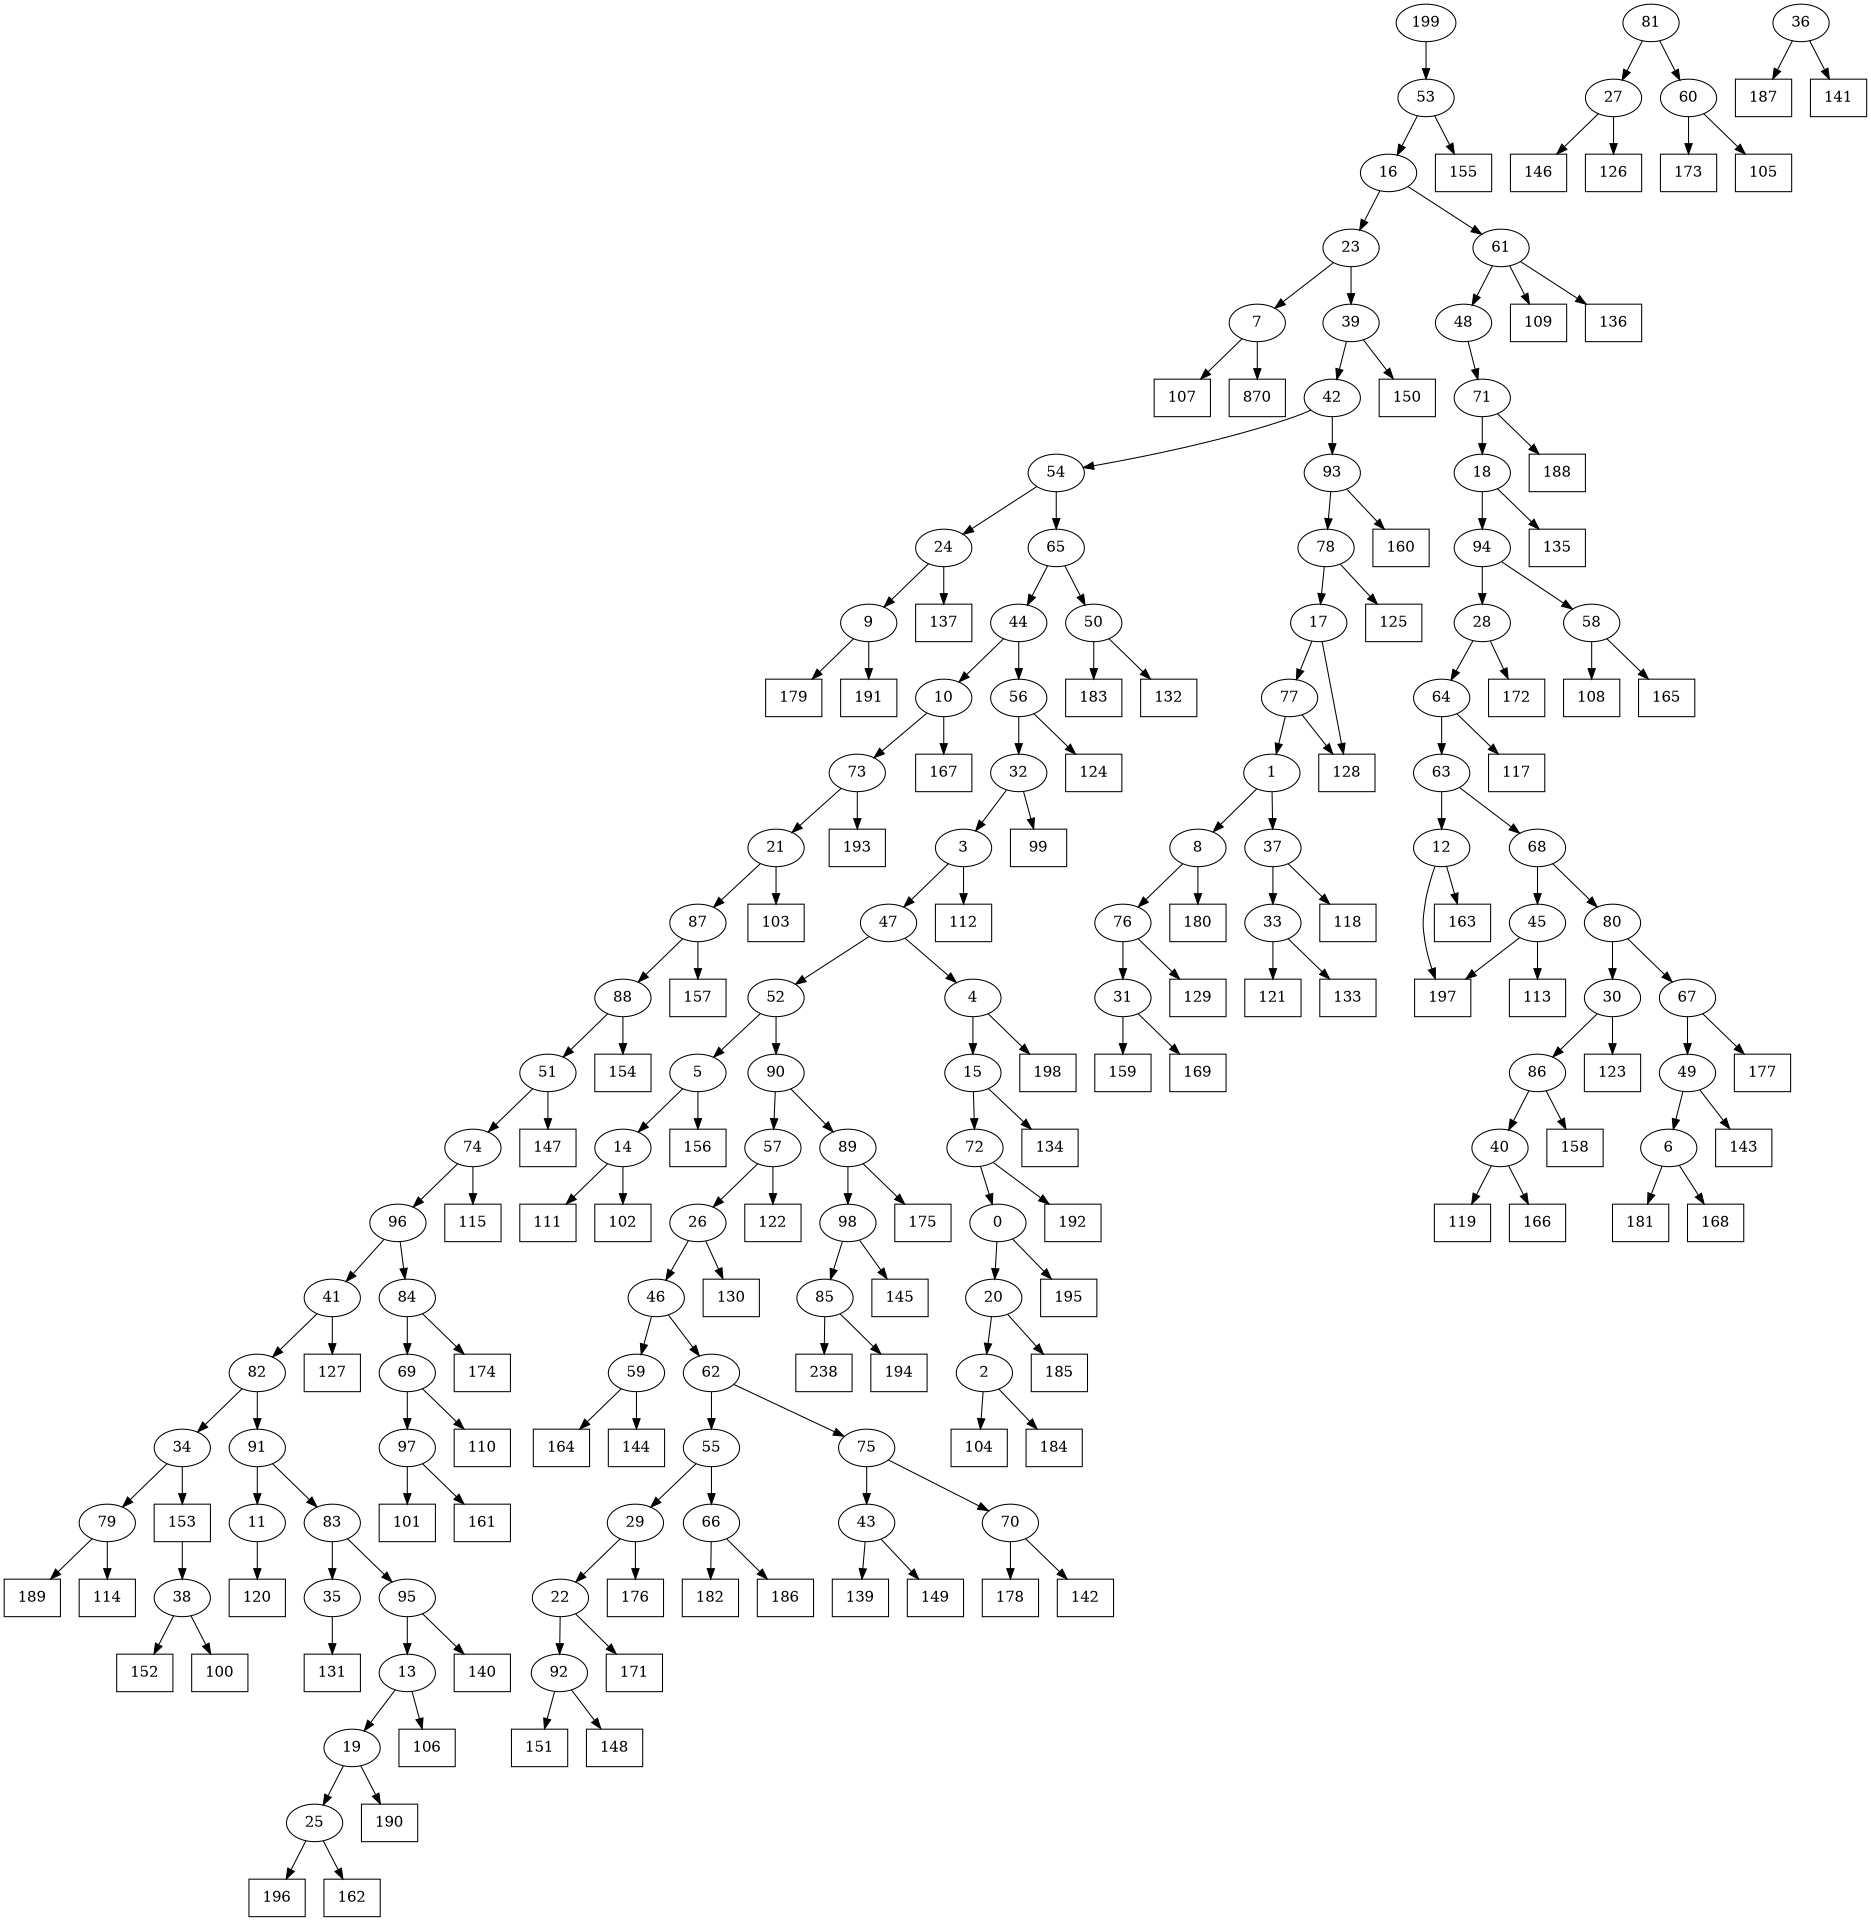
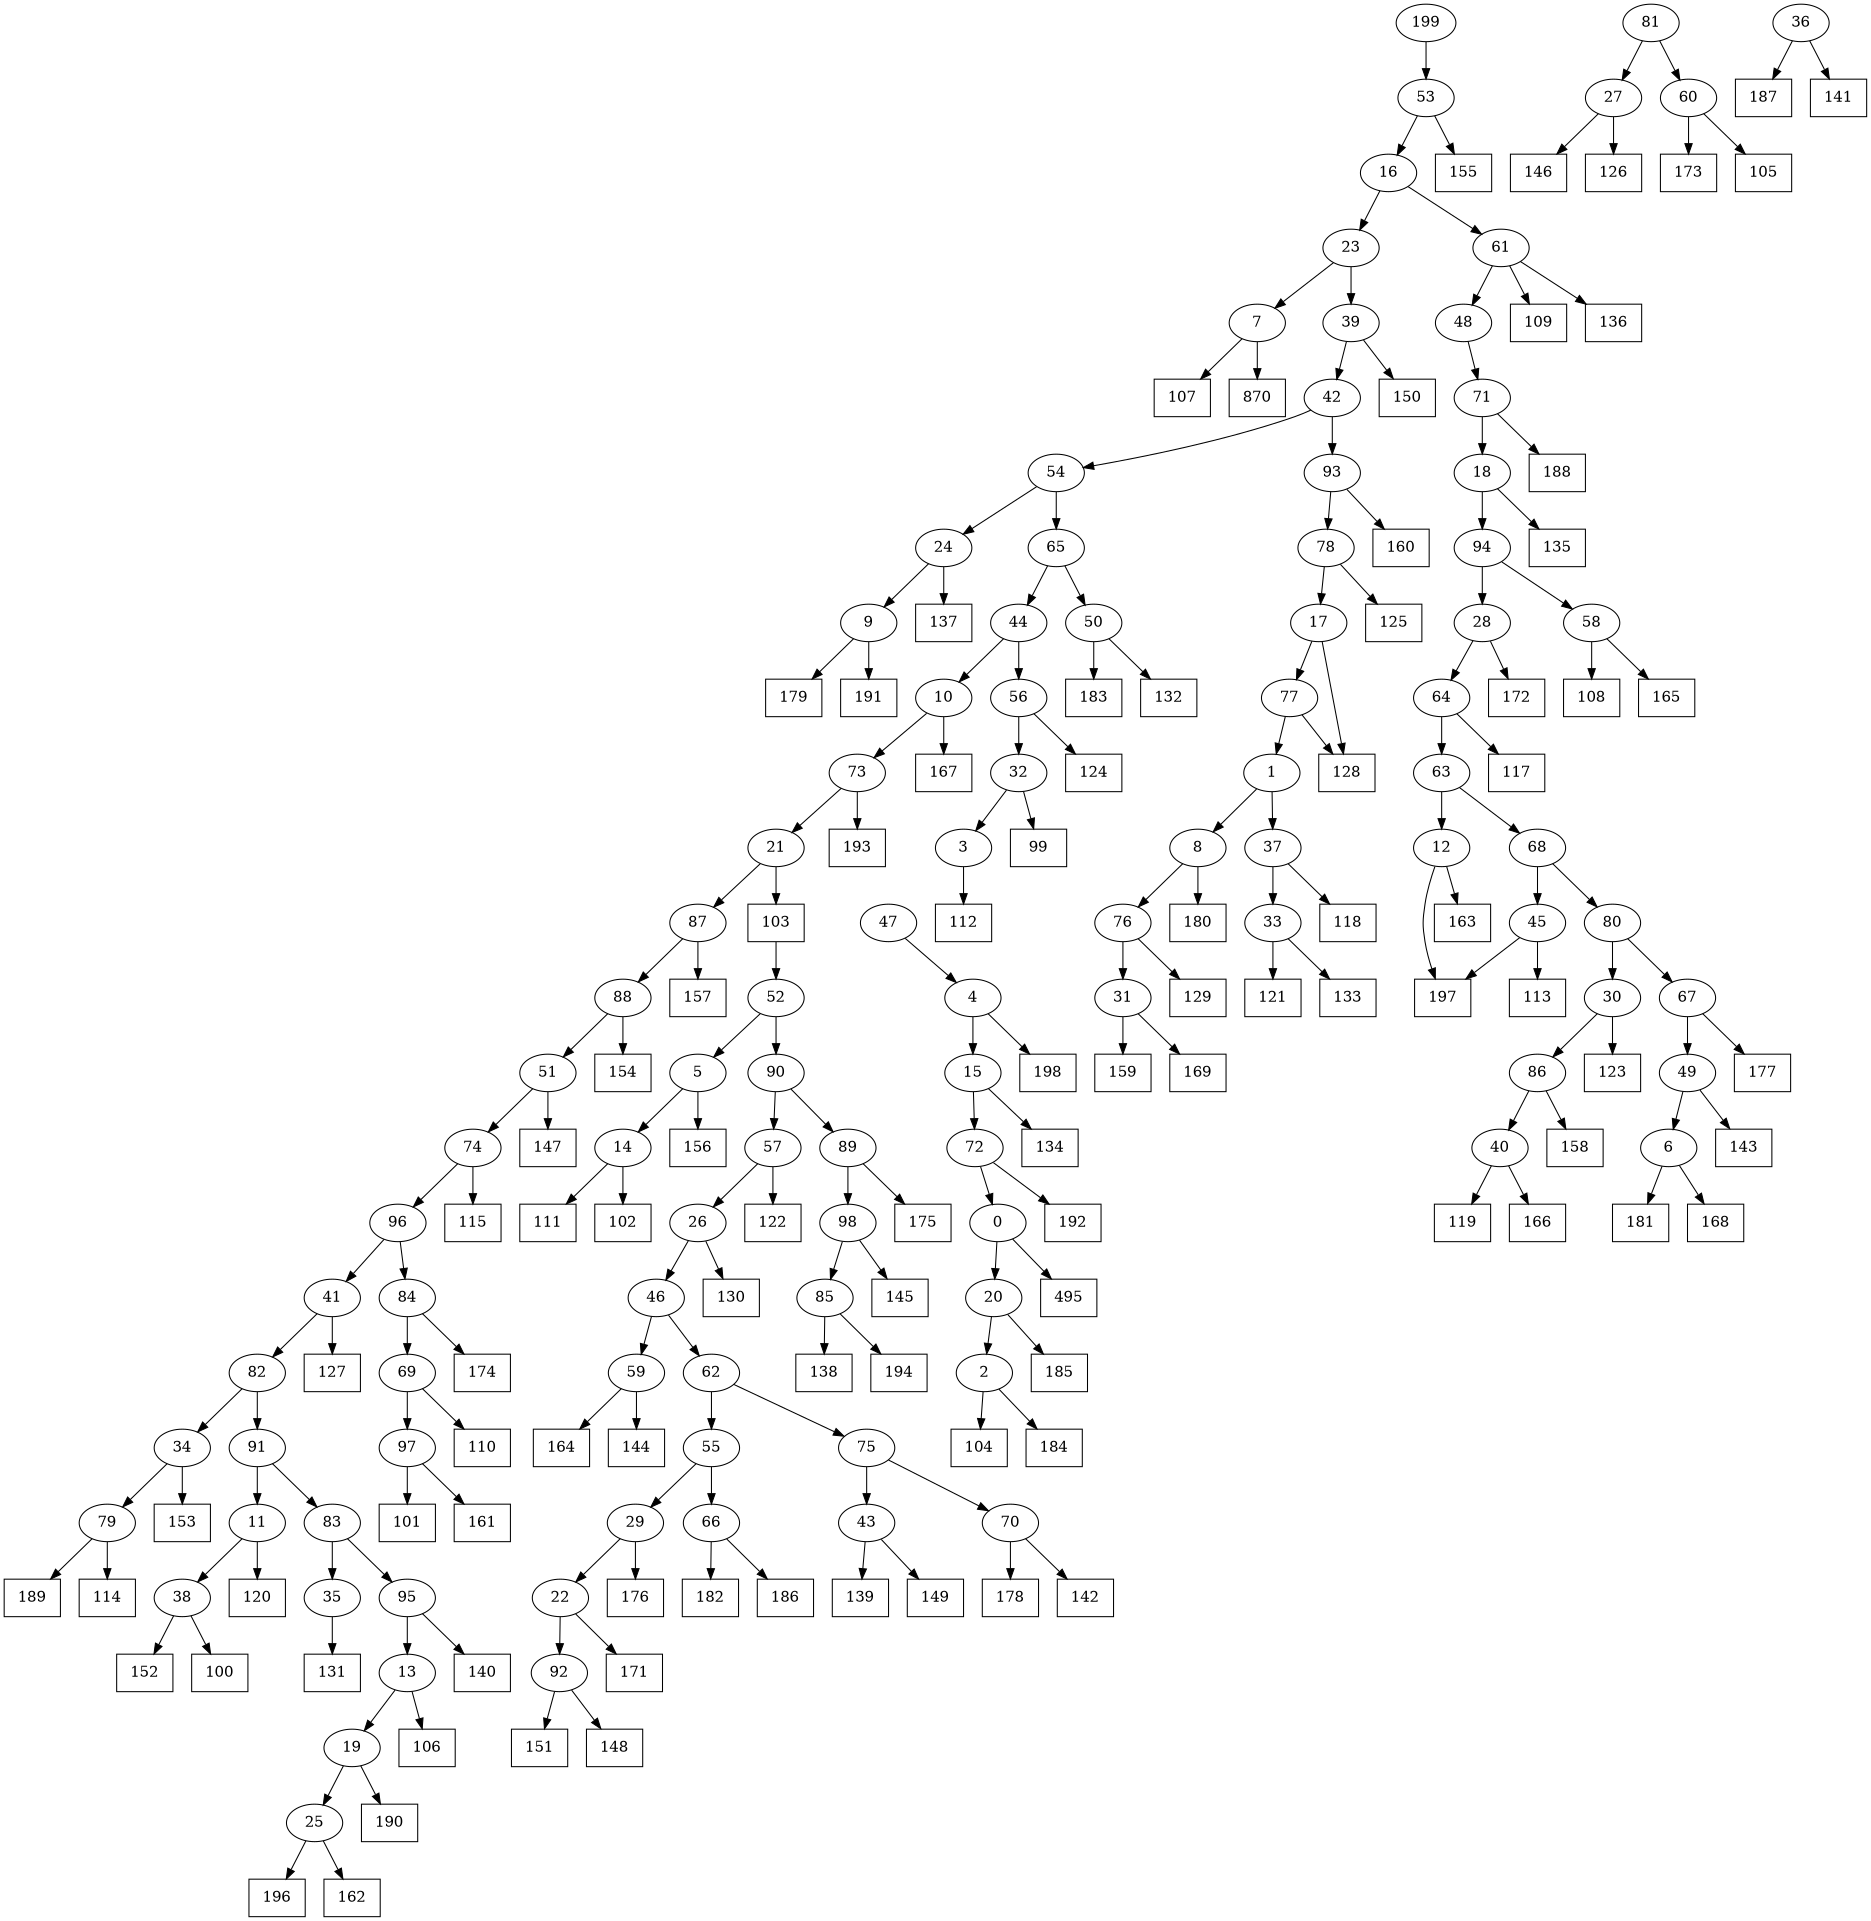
(930, 882) -> none
(837, 958) -> (776, 955)
(1069, 1298) -> (1069, 1298)
(824, 1373) -> (824, 1373)
(182, 1555) -> (224, 1557)
